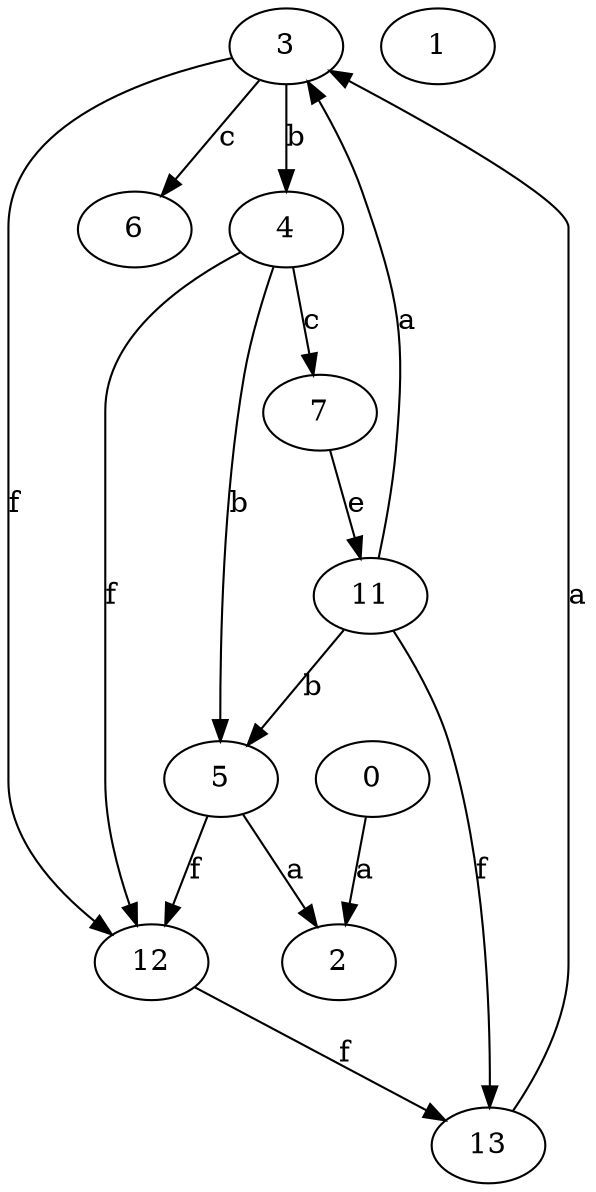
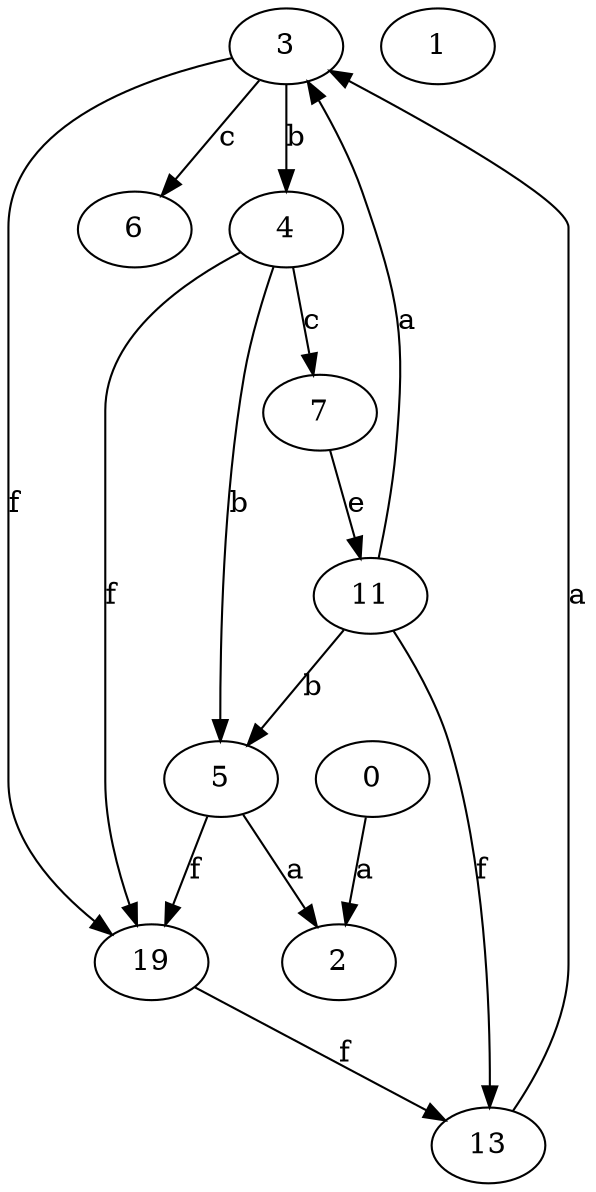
(152, 962) -> (152, 962)
